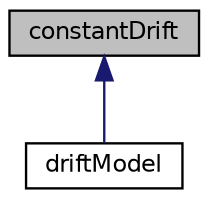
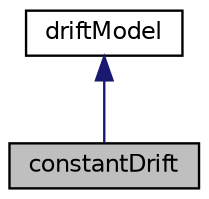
(104, 112) -> (104, 112)
